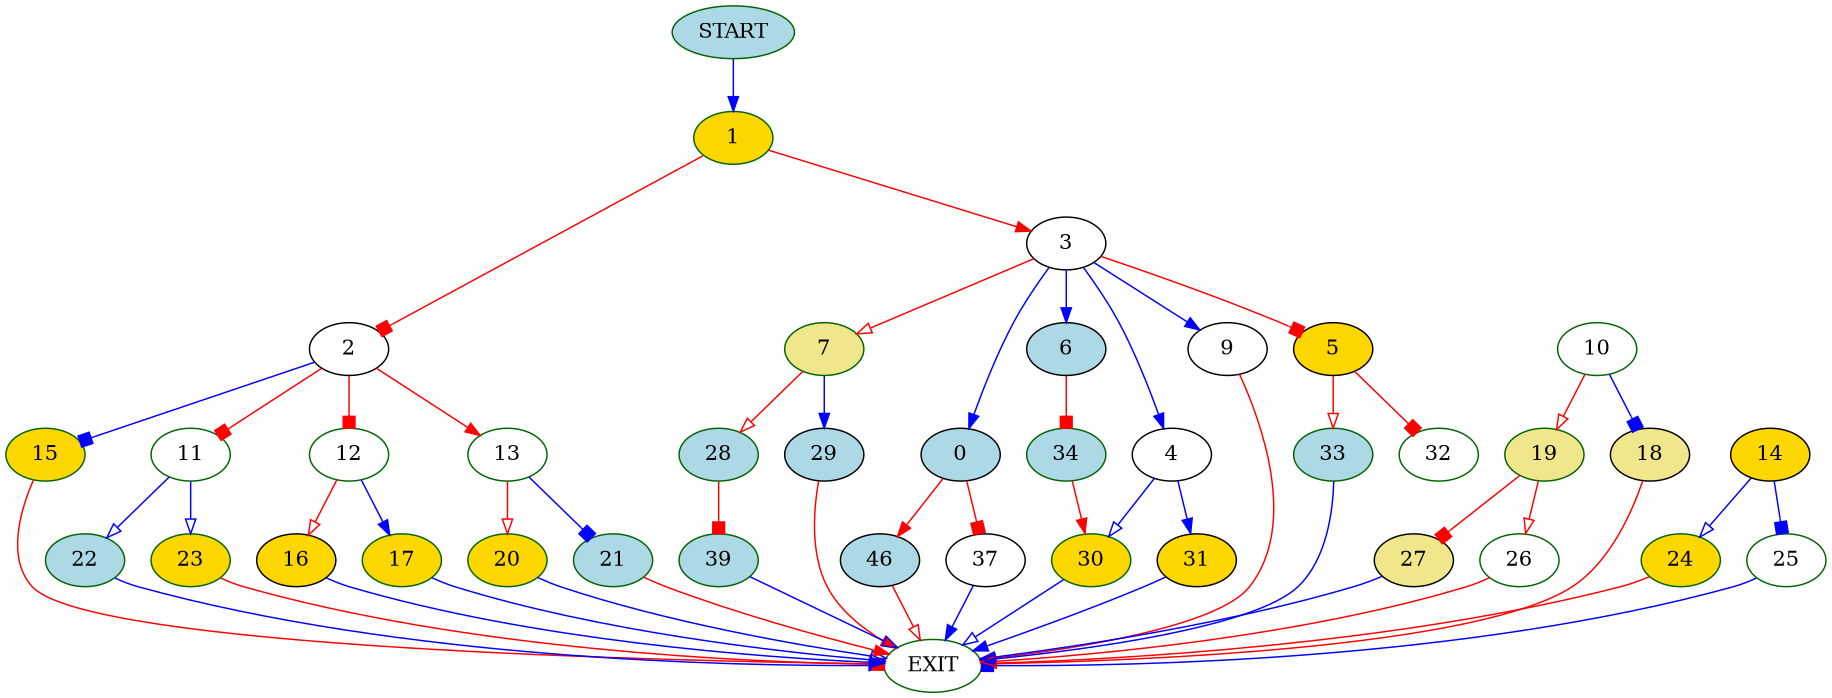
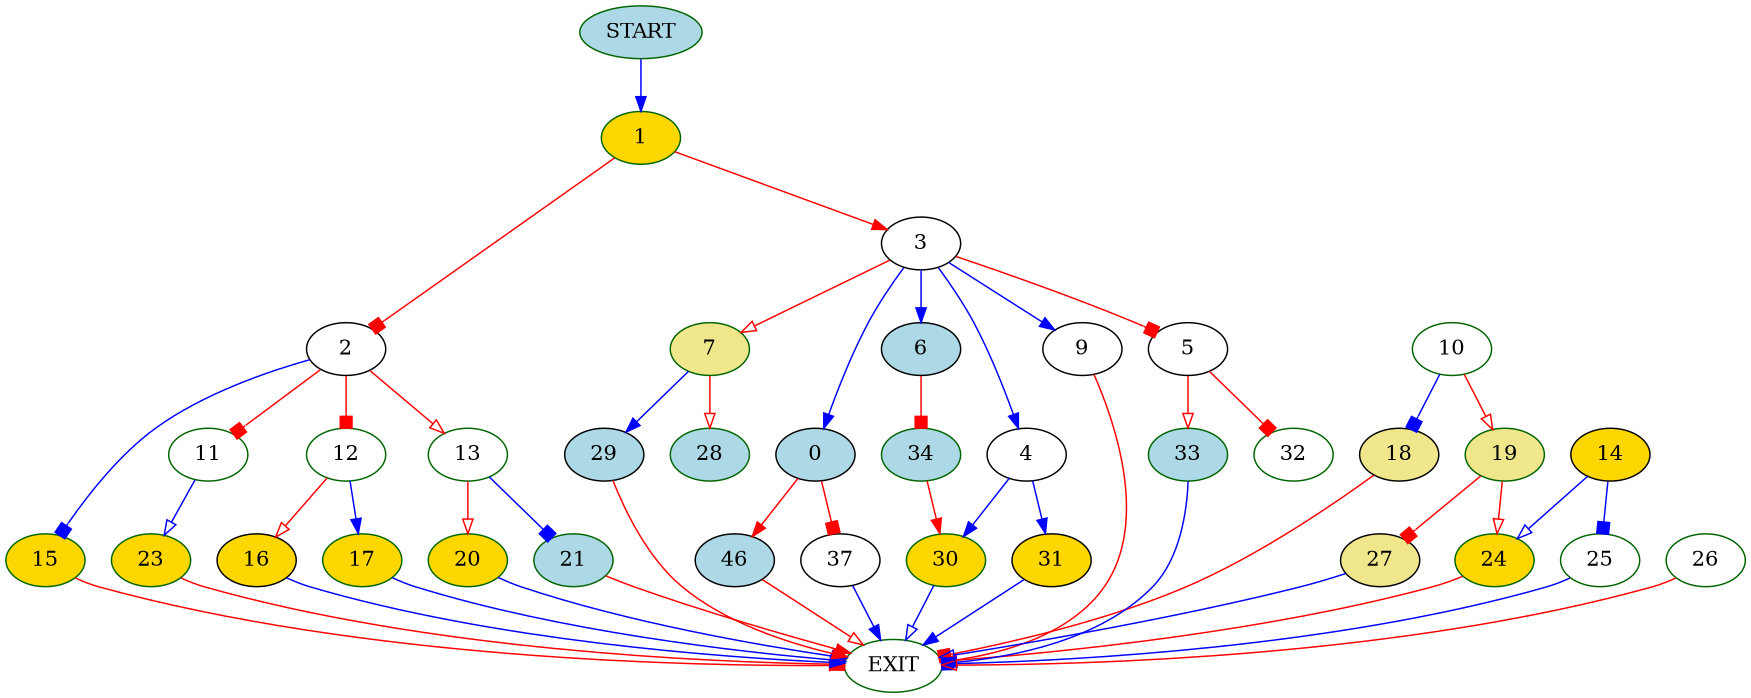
(1333, 349) -> (1188, 349)
(422, 398) -> (402, 397)
(1534, 500) -> (1500, 500)
(1136, 502) -> (991, 502)
(85, 560) -> none
(719, 560) -> none
